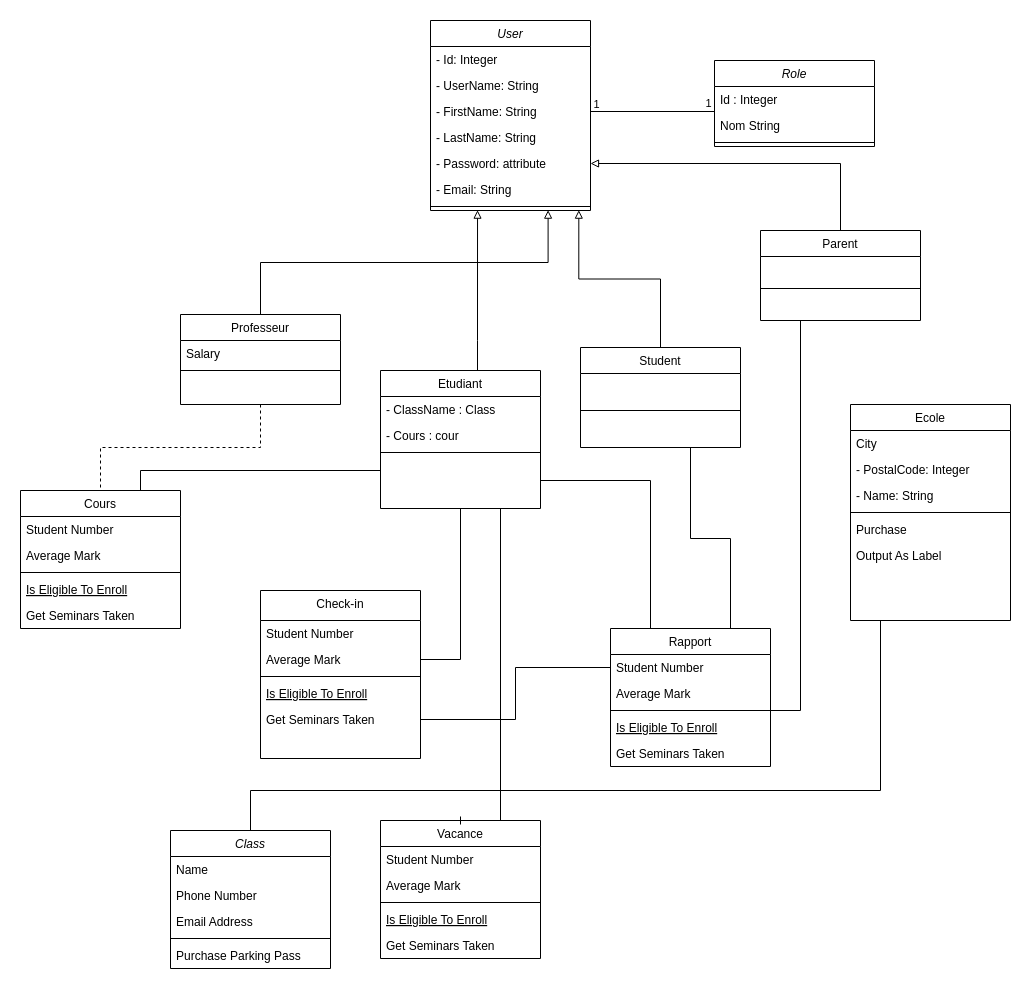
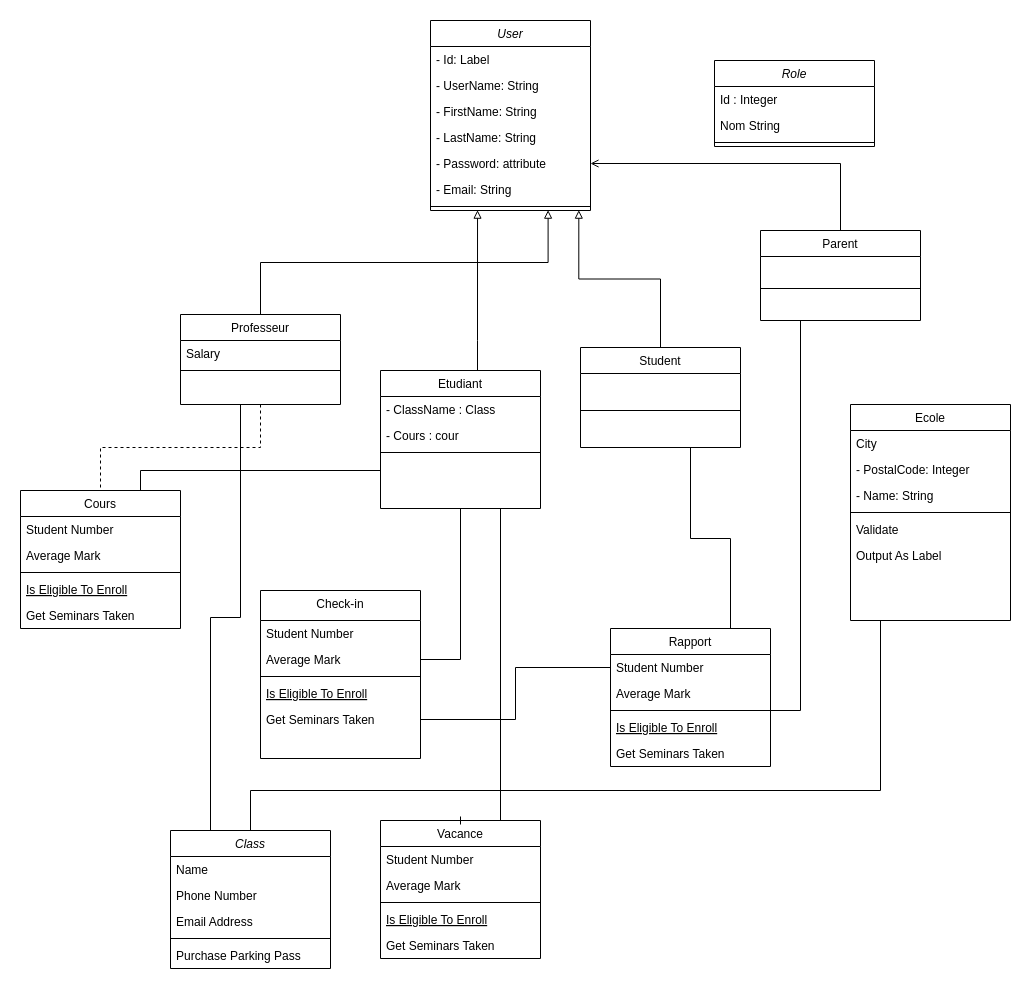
(475, 60) -> (467, 60)
(653, 112) -> none
(600, 164) -> (597, 164)
(651, 500) -> none
(883, 530) -> (880, 530)
none -> (226, 618)
